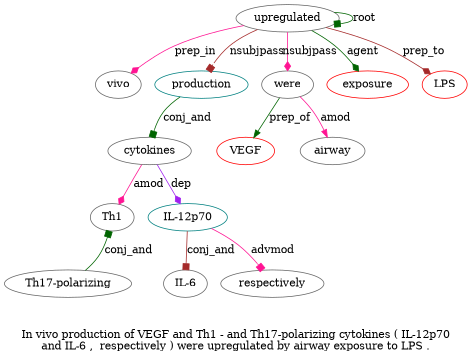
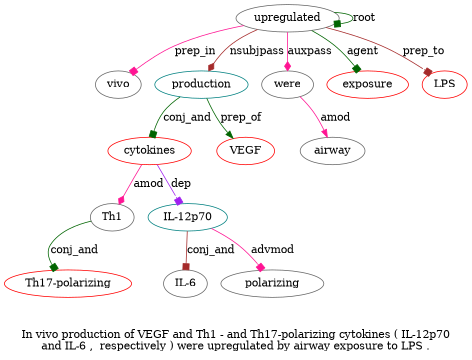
(188, 41) -> (188, 41)
(233, 43) -> (233, 43)
(376, 44) -> (376, 44)
(335, 46) -> (335, 46)
(310, 51) -> (310, 51)
(269, 115) -> (216, 116)
(150, 151) -> (150, 151)
(166, 180) -> (166, 180)
(99, 256) -> (60, 235)
(68, 284) -> (68, 284)
(272, 284) -> (272, 284)
